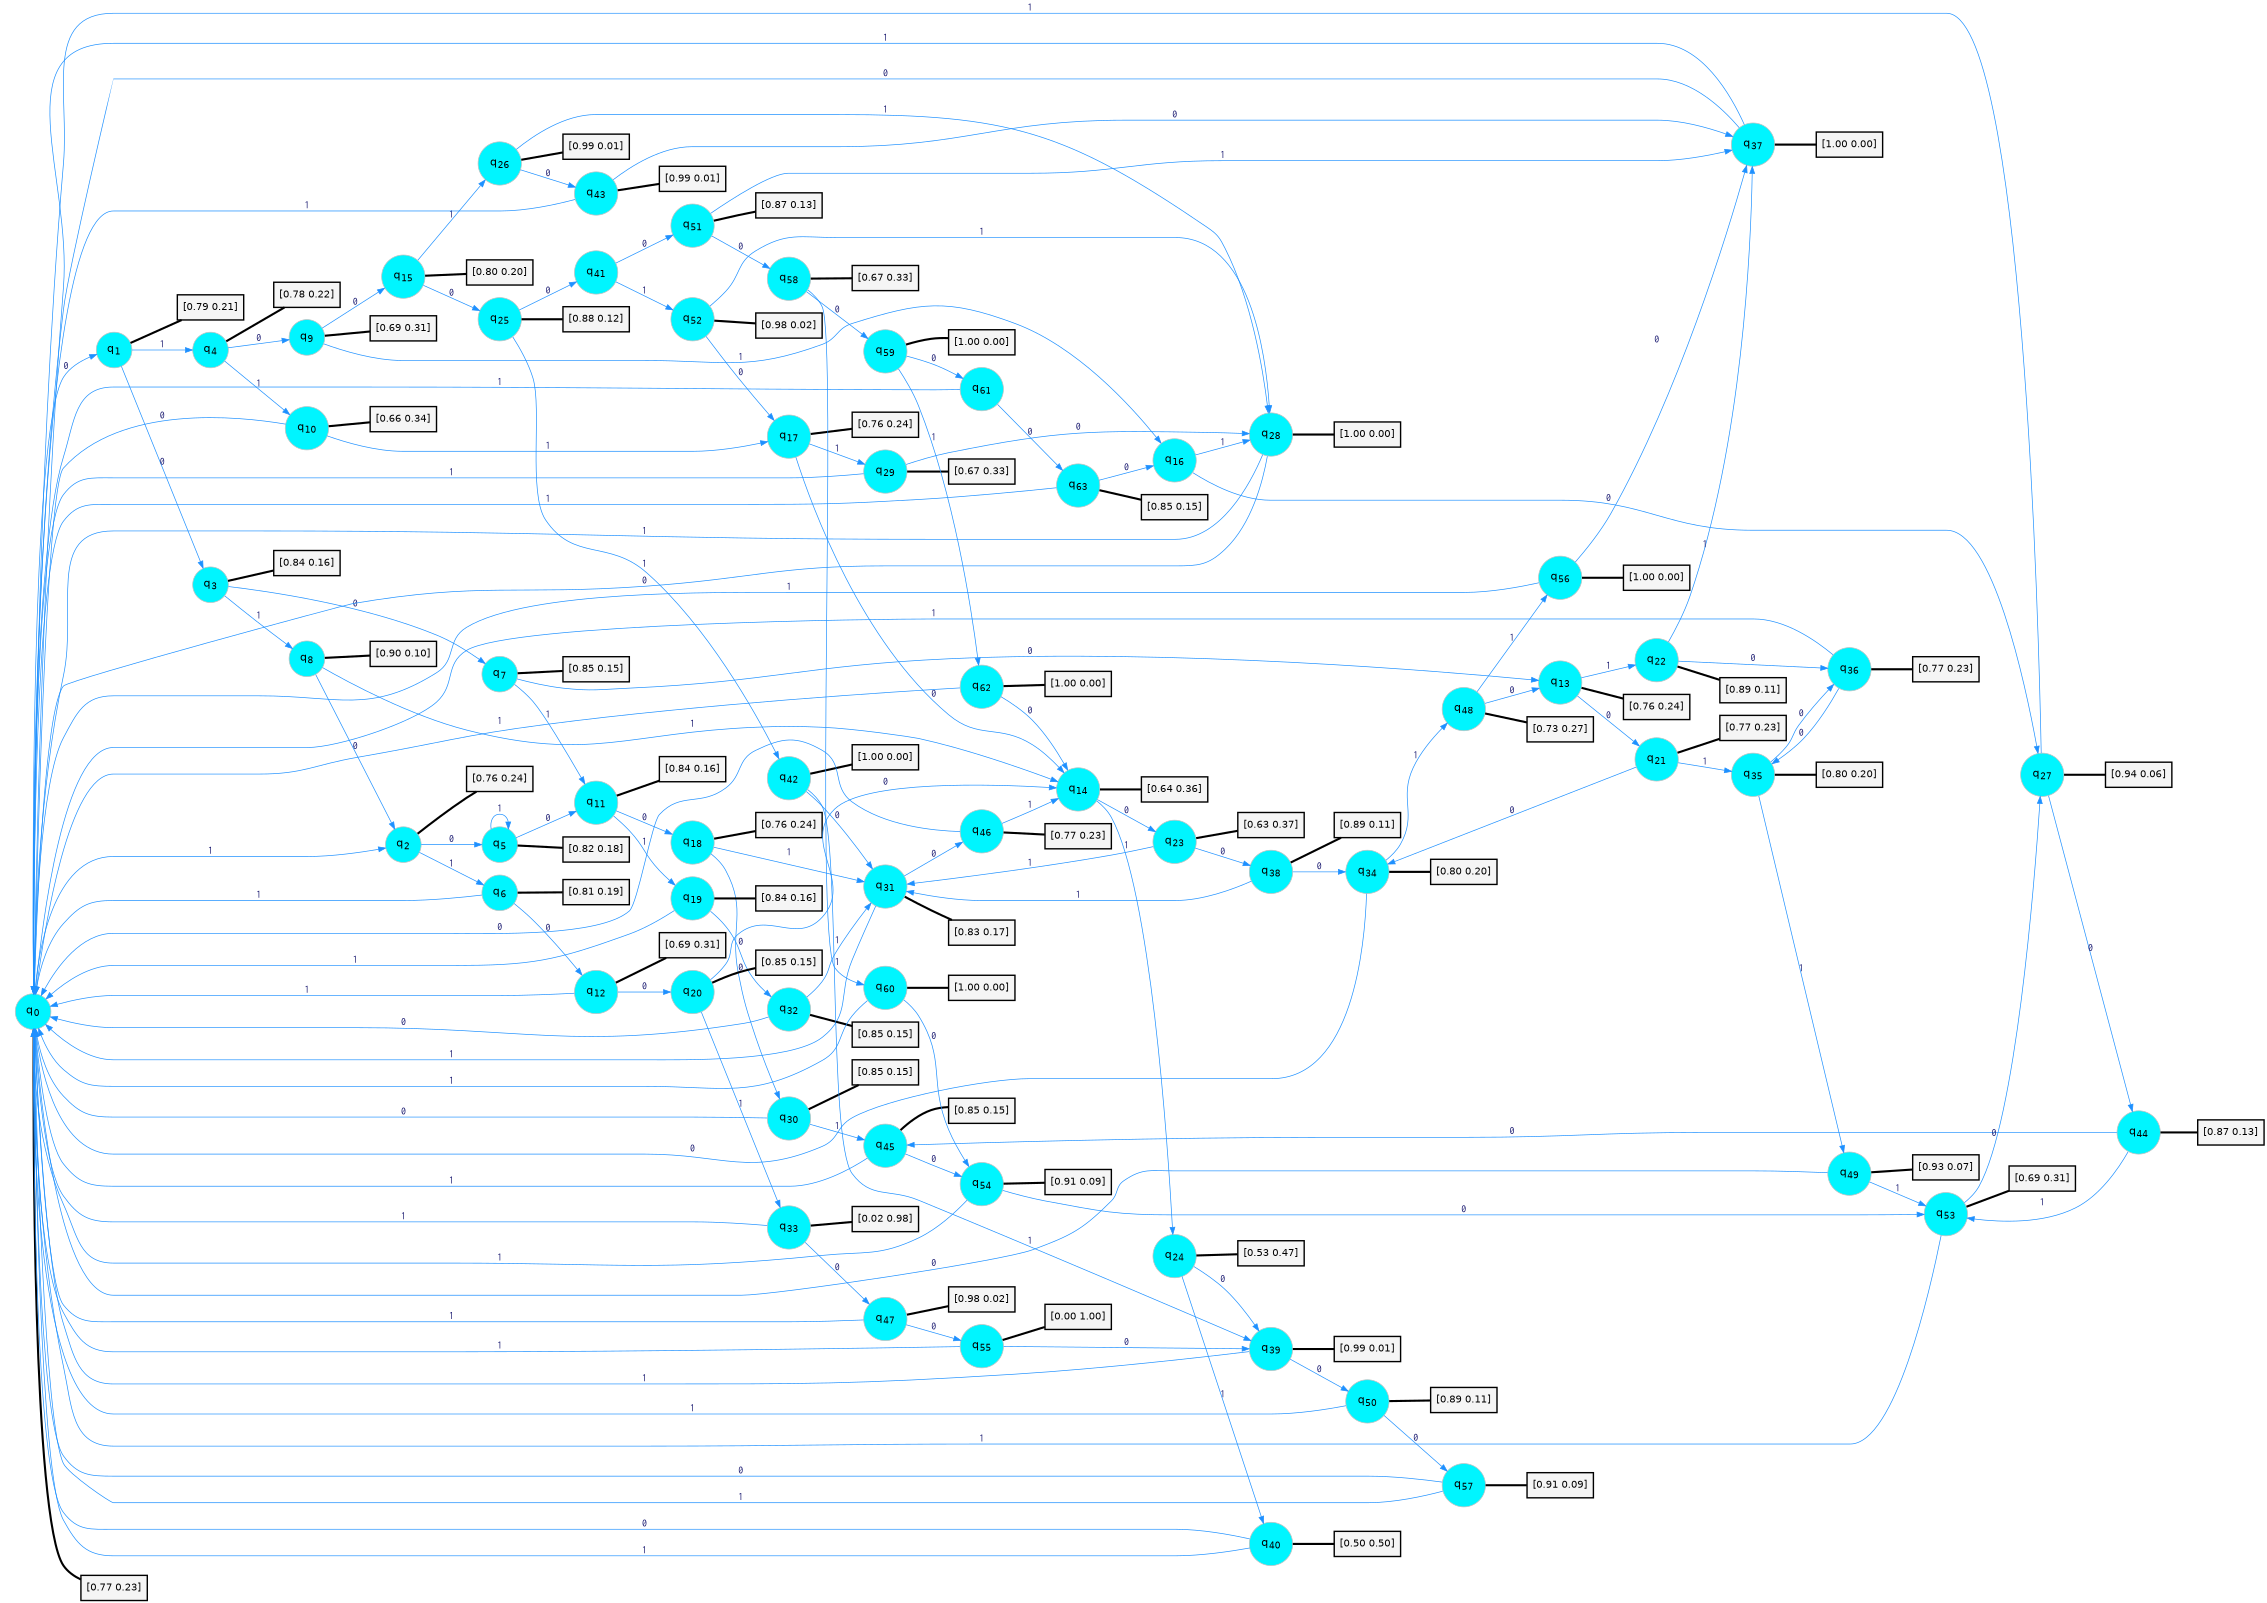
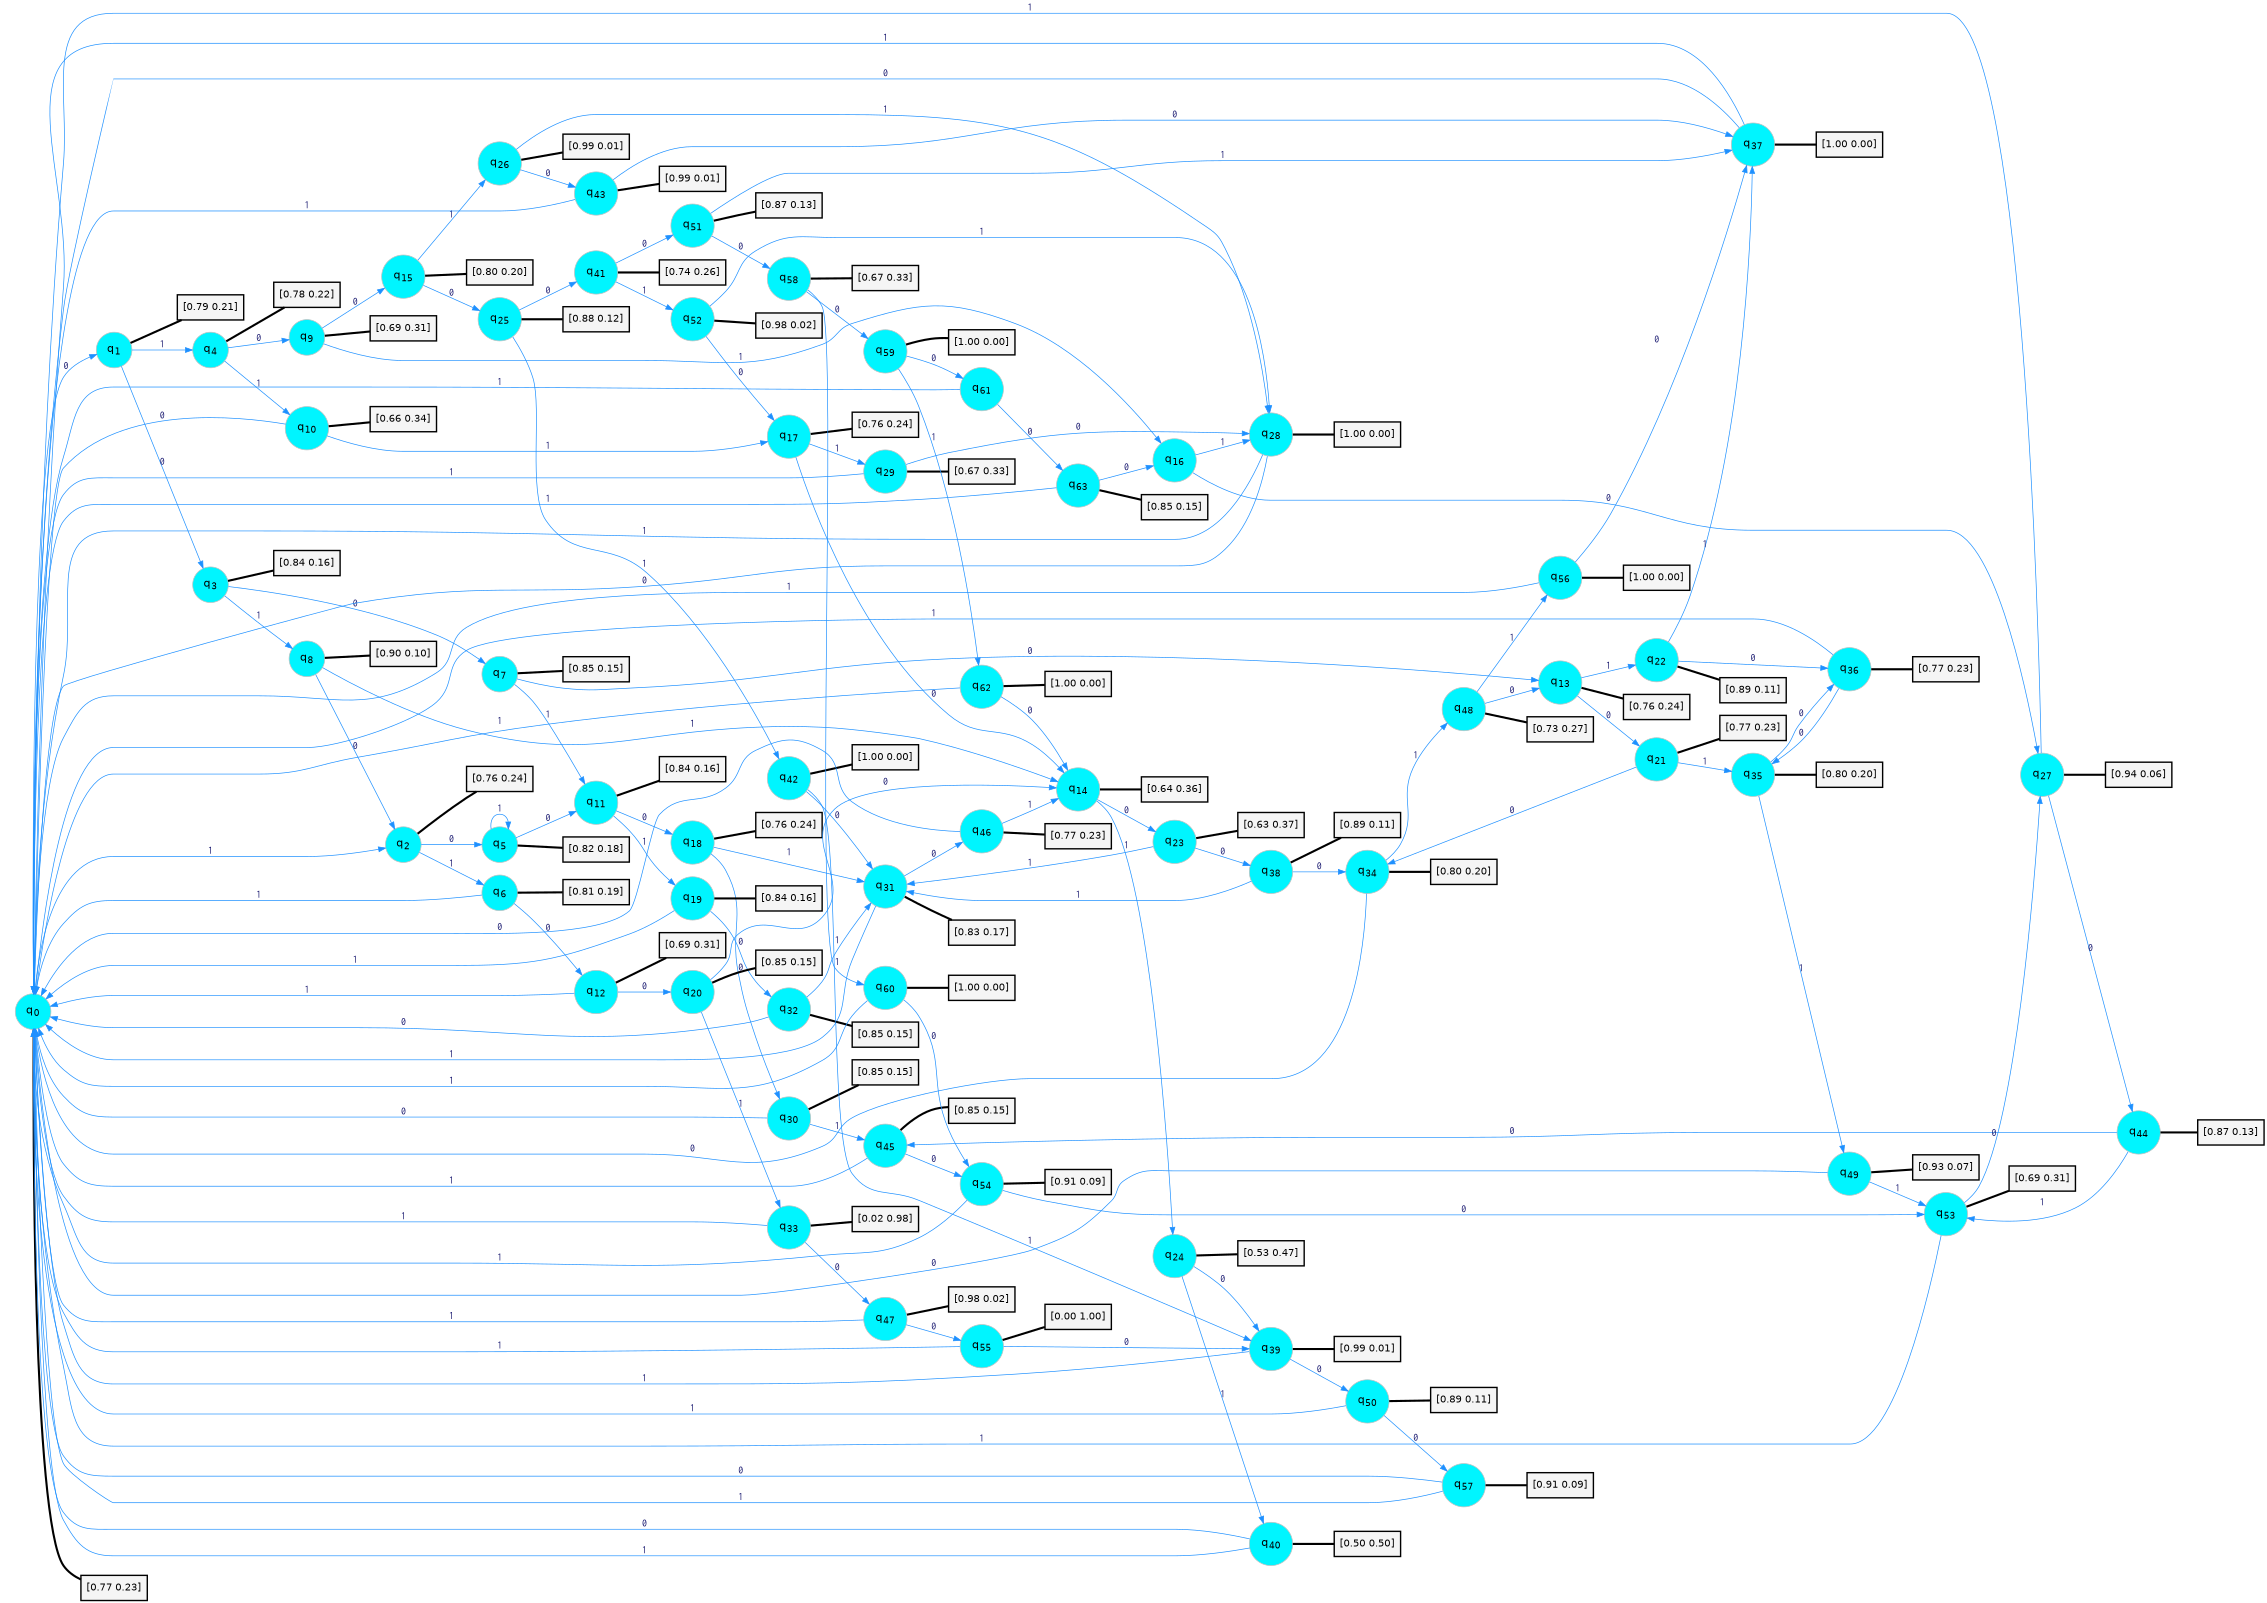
none -> (693, 272)
